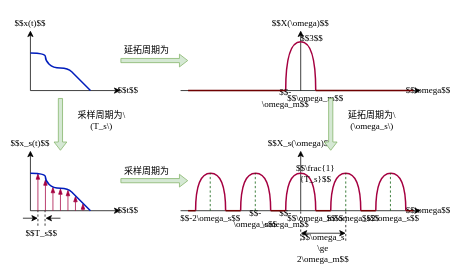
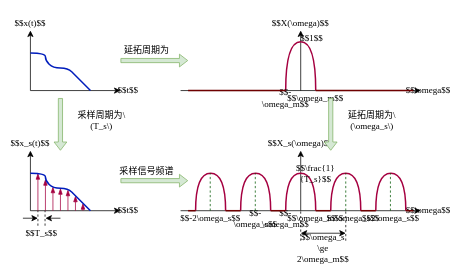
(312, 38) -> (312, 38)
(147, 171) -> (147, 171)
